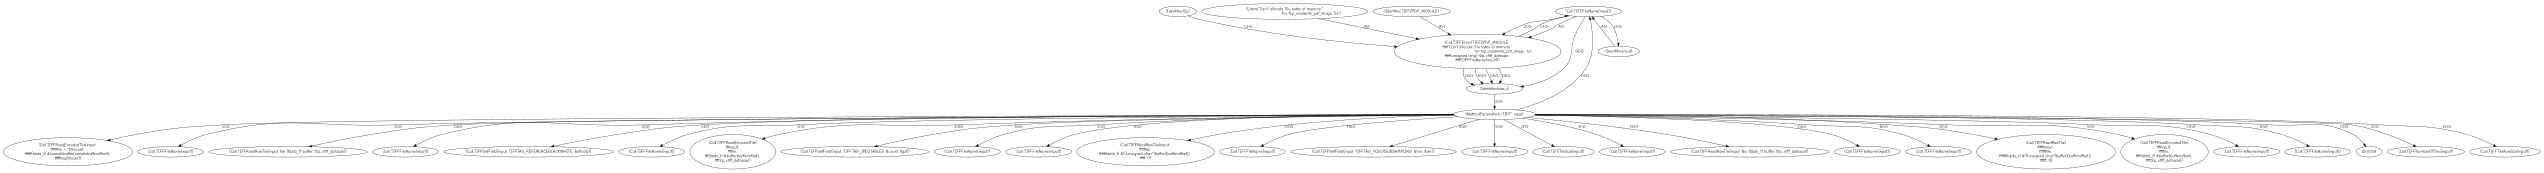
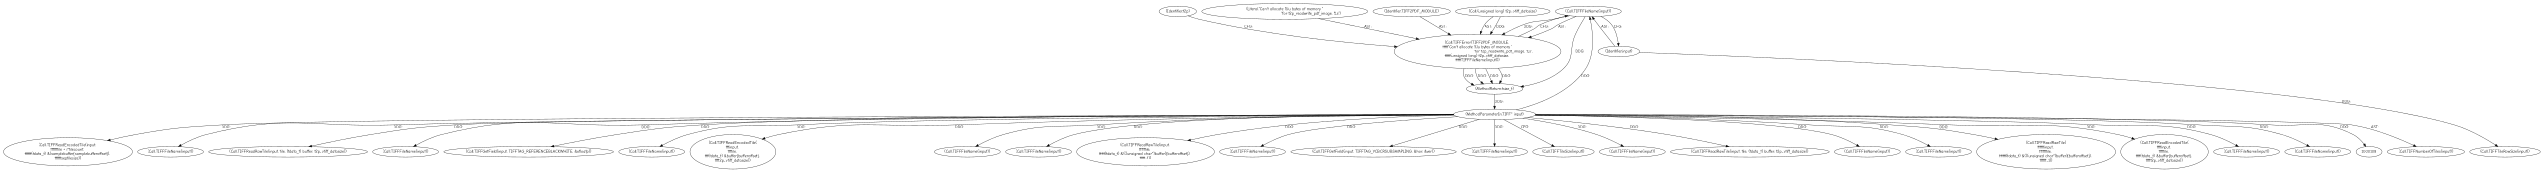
none -> (1503, 11)
(1495, 89) -> (1495, 89)
(2016, 116) -> (2071, 76)
(2376, 127) -> (2376, 127)
(855, 152) -> none
